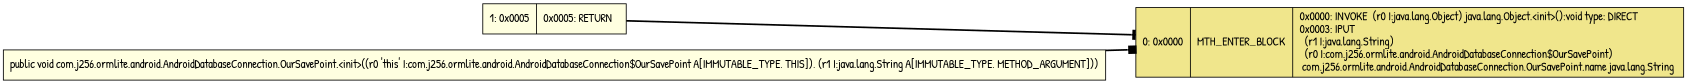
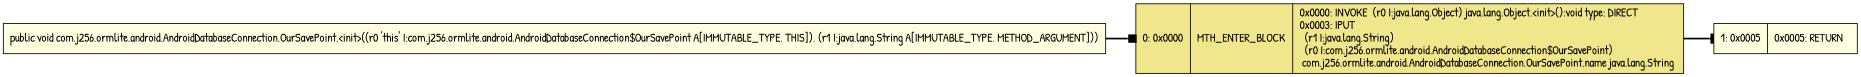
(879, 28) -> (1697, 39)
